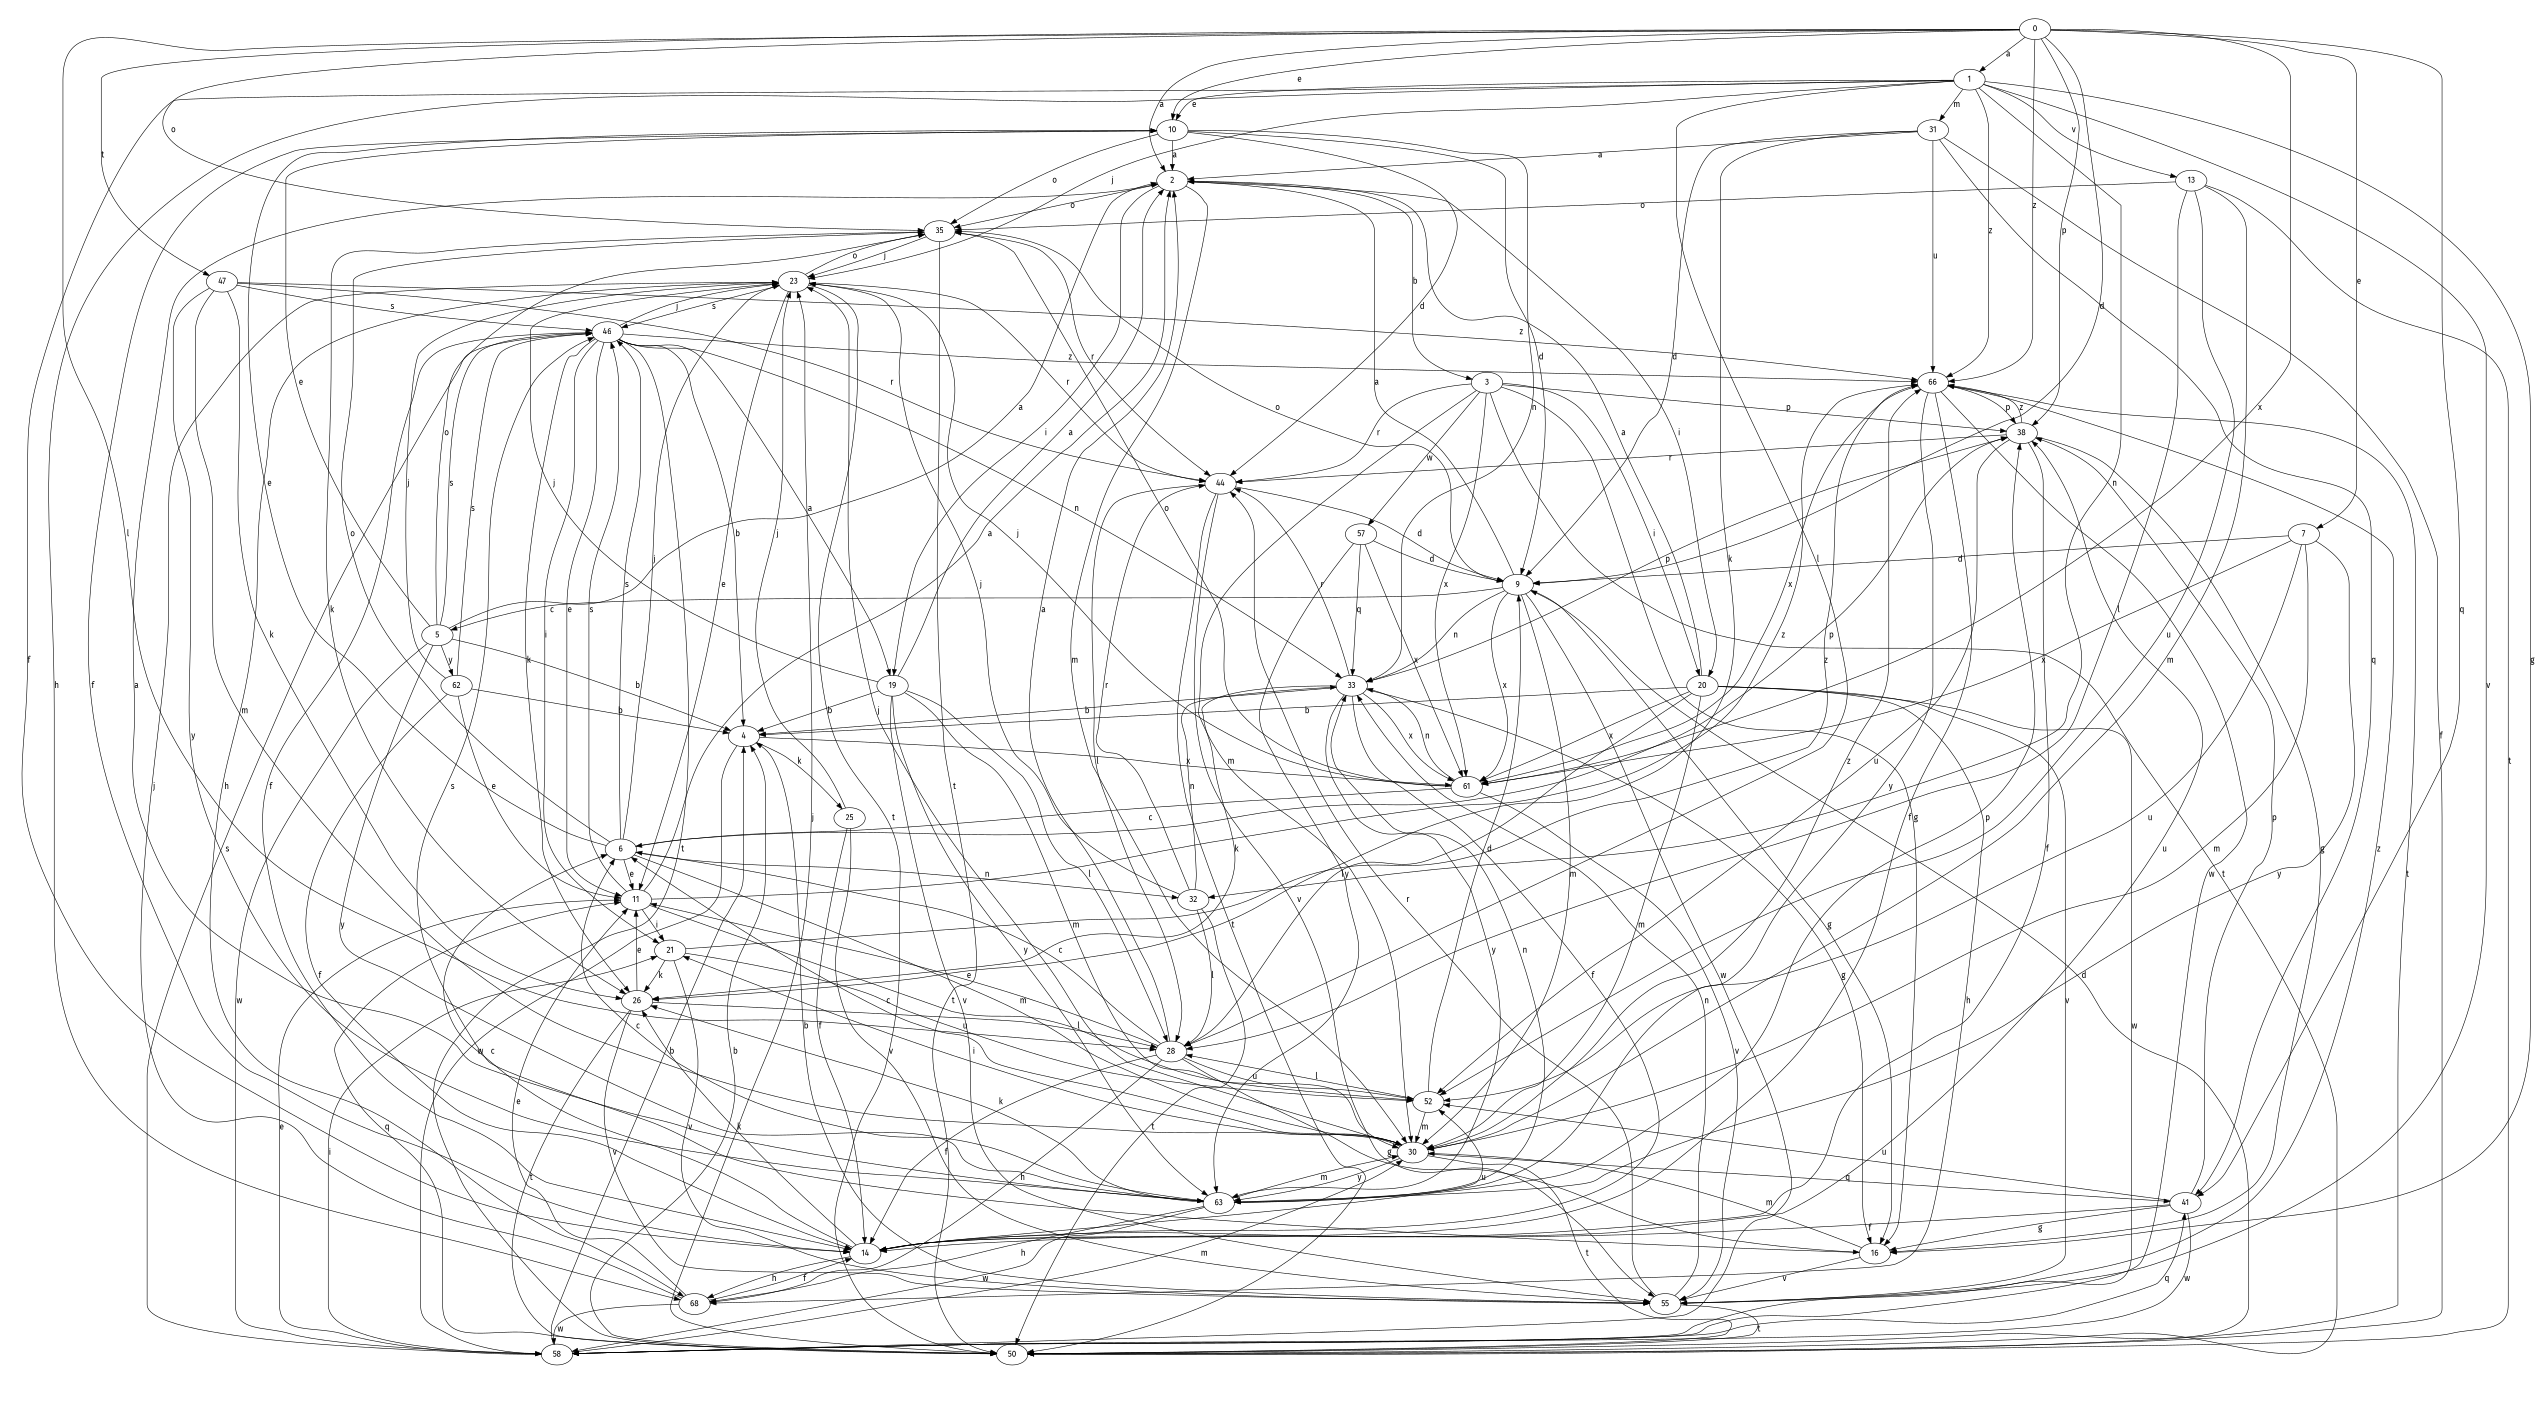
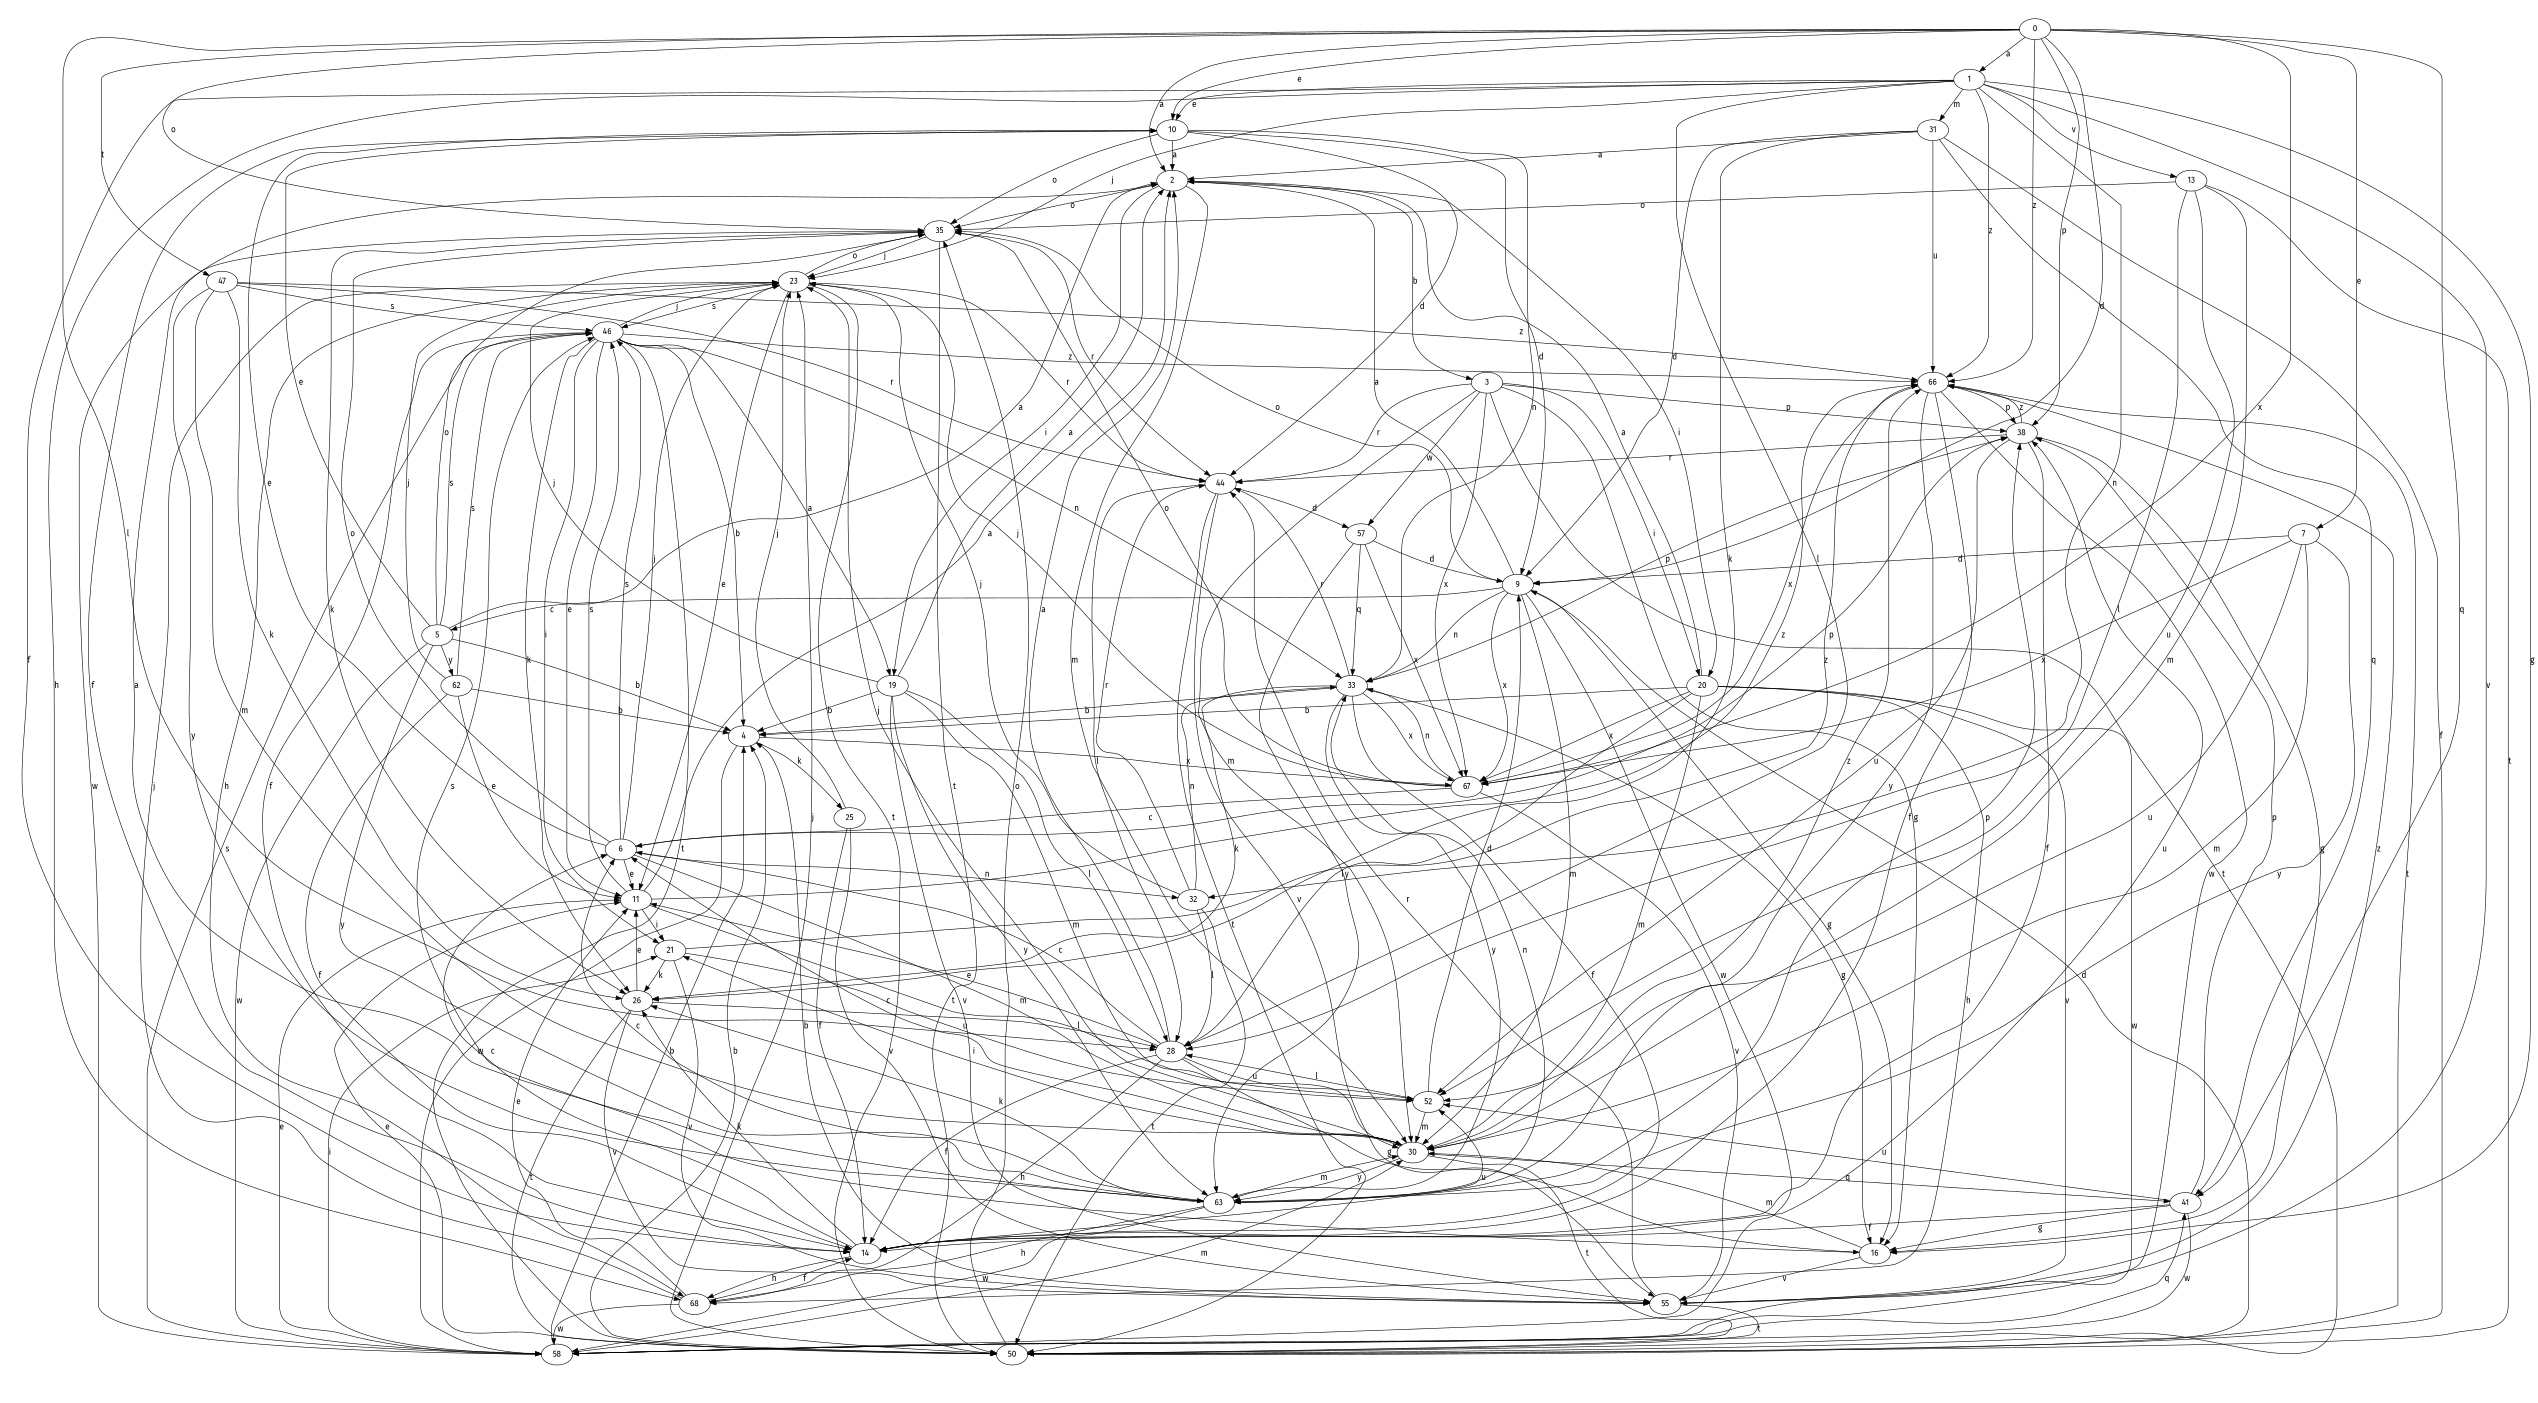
(1365, 517) -> (1290, 504)
none -> (81, 627)
(1467, 787) -> (1467, 787)
none -> (1009, 826)
(1650, 942) -> none
(387, 1127) -> (387, 1127)
